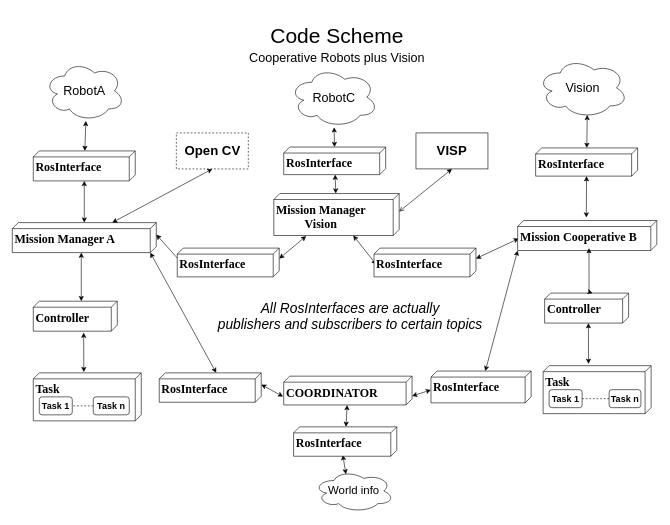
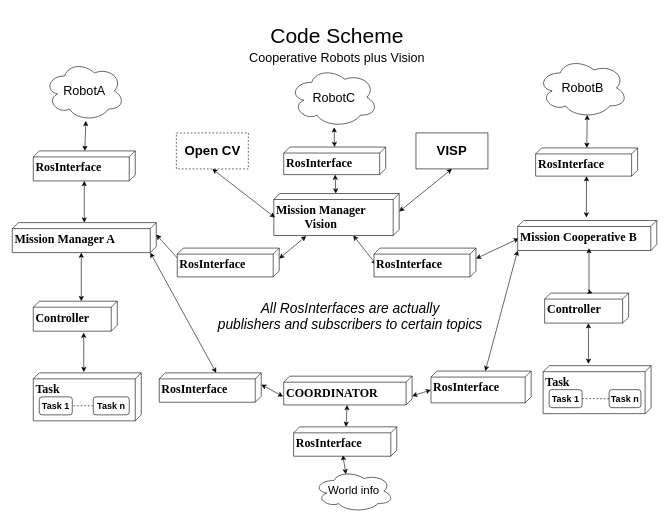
(583, 88) -> (583, 88)
(163, 196) -> (242, 192)
(403, 209) -> (404, 208)
